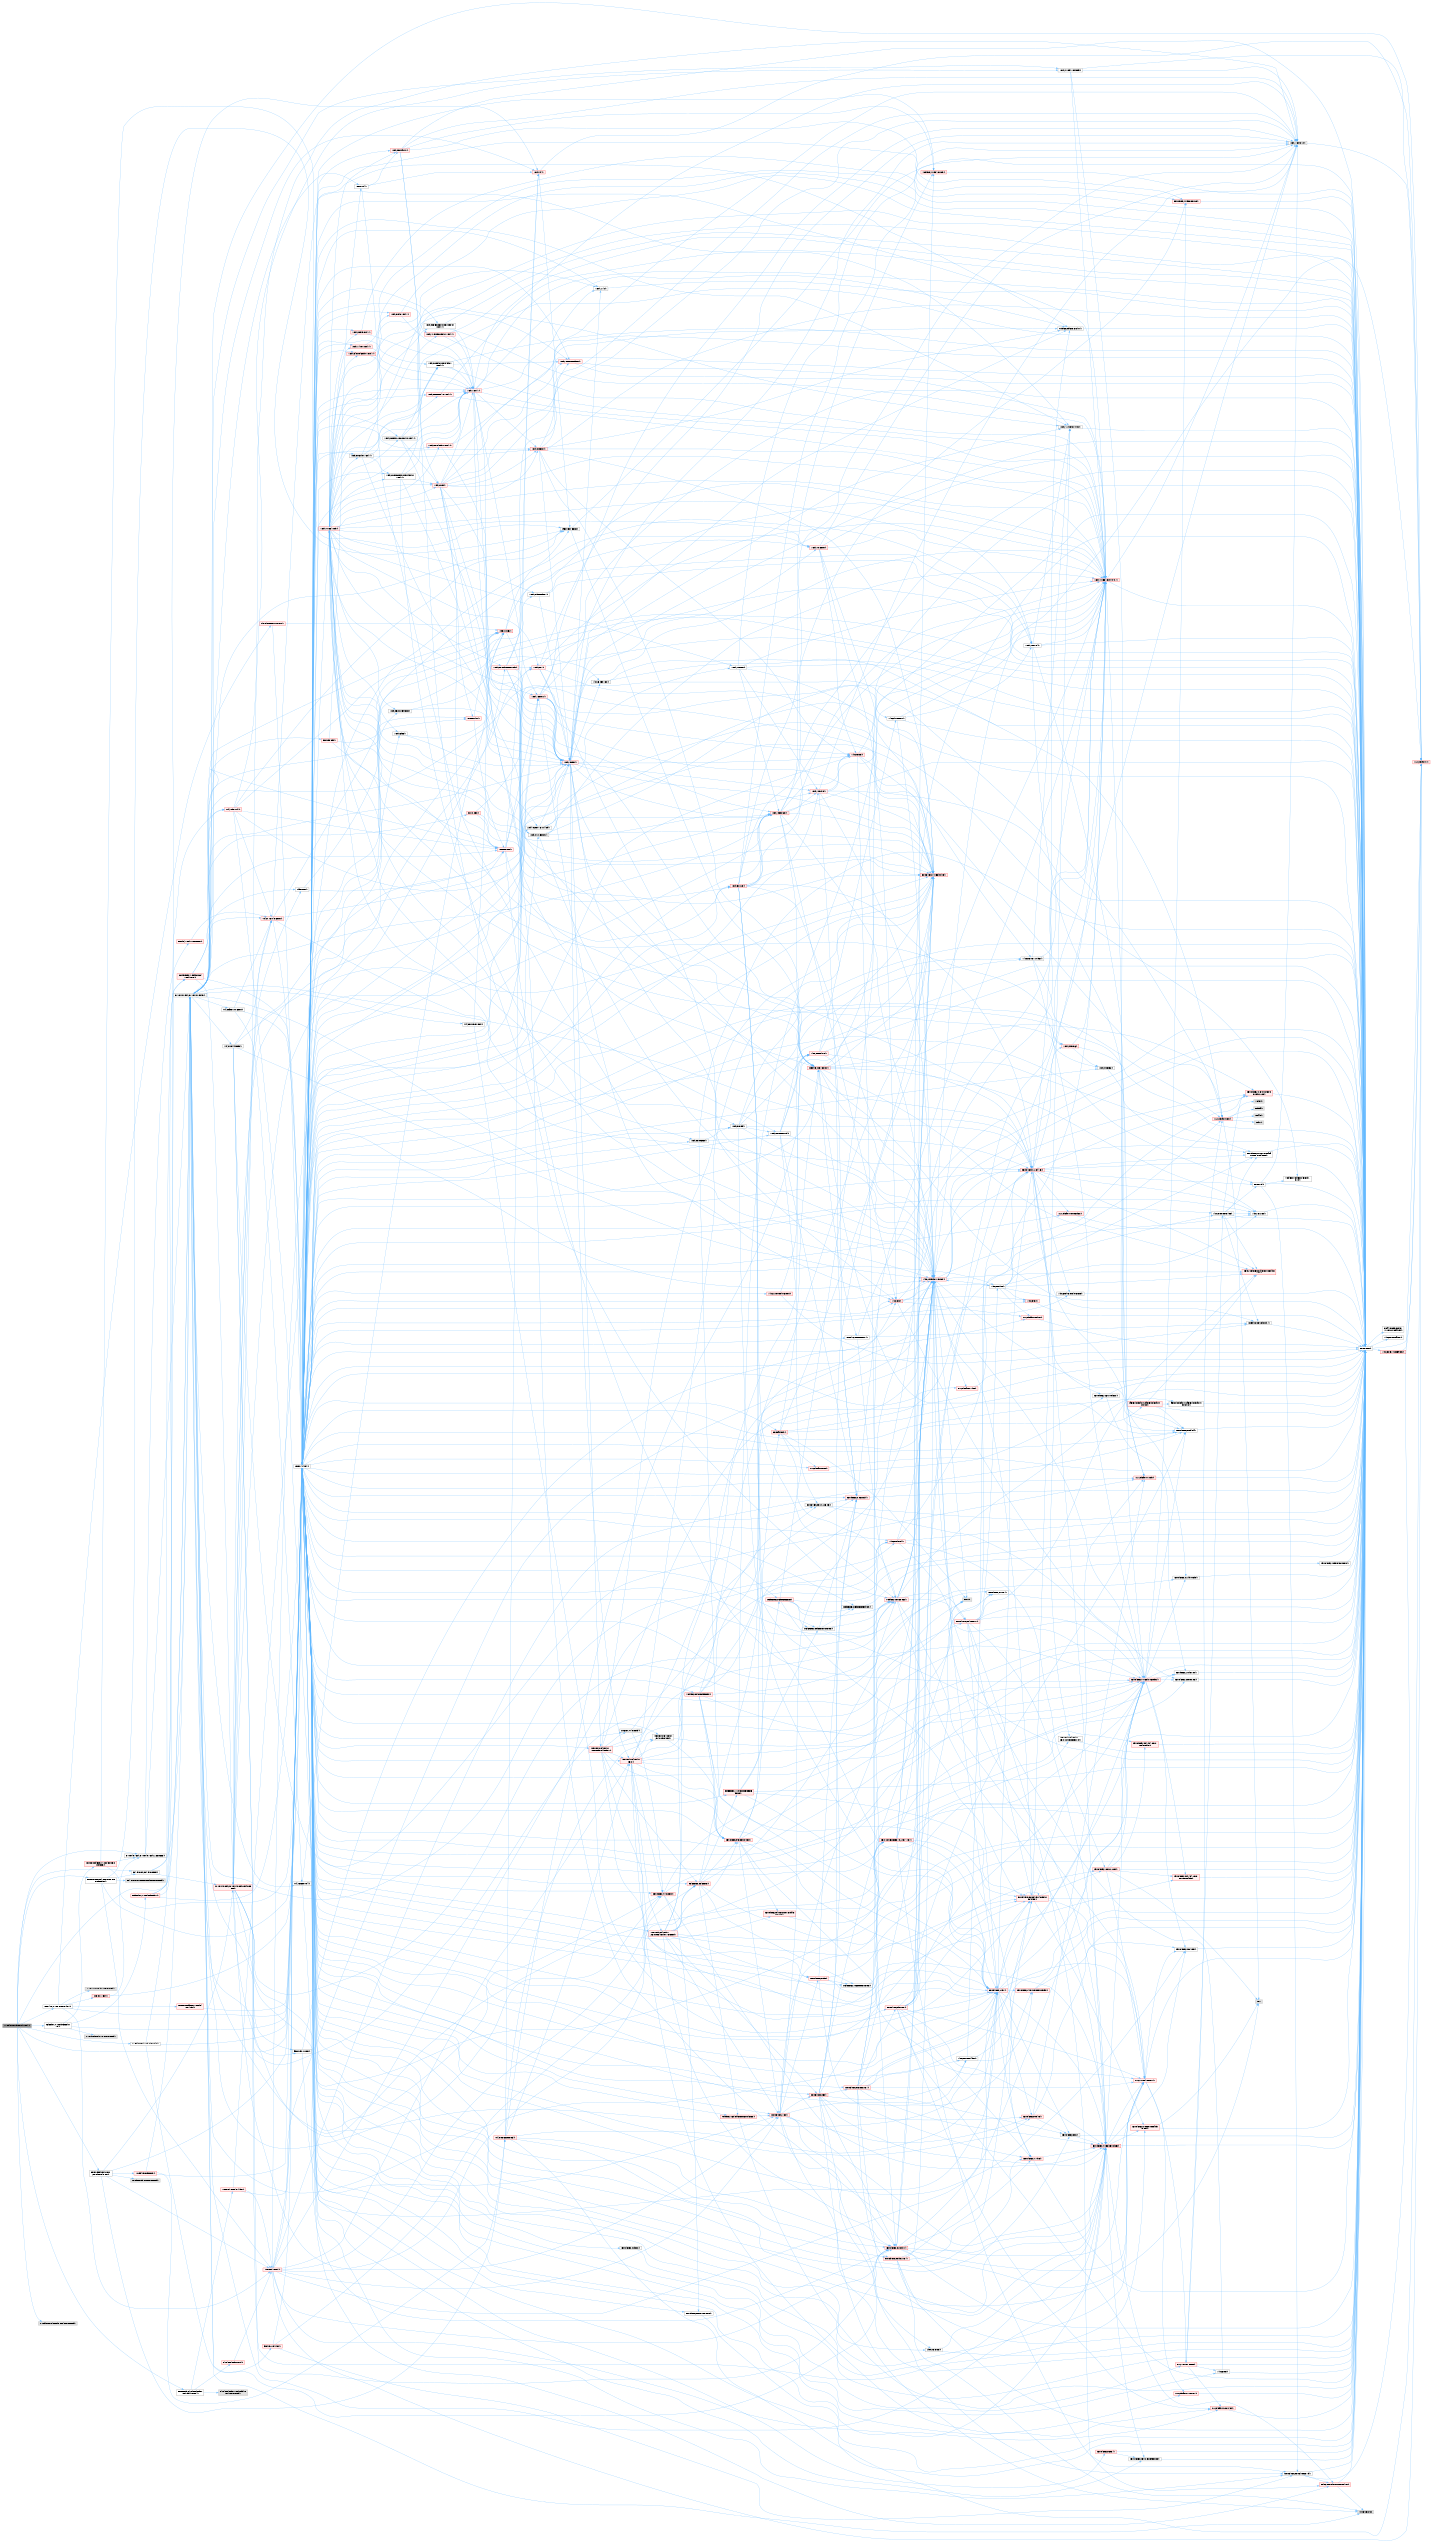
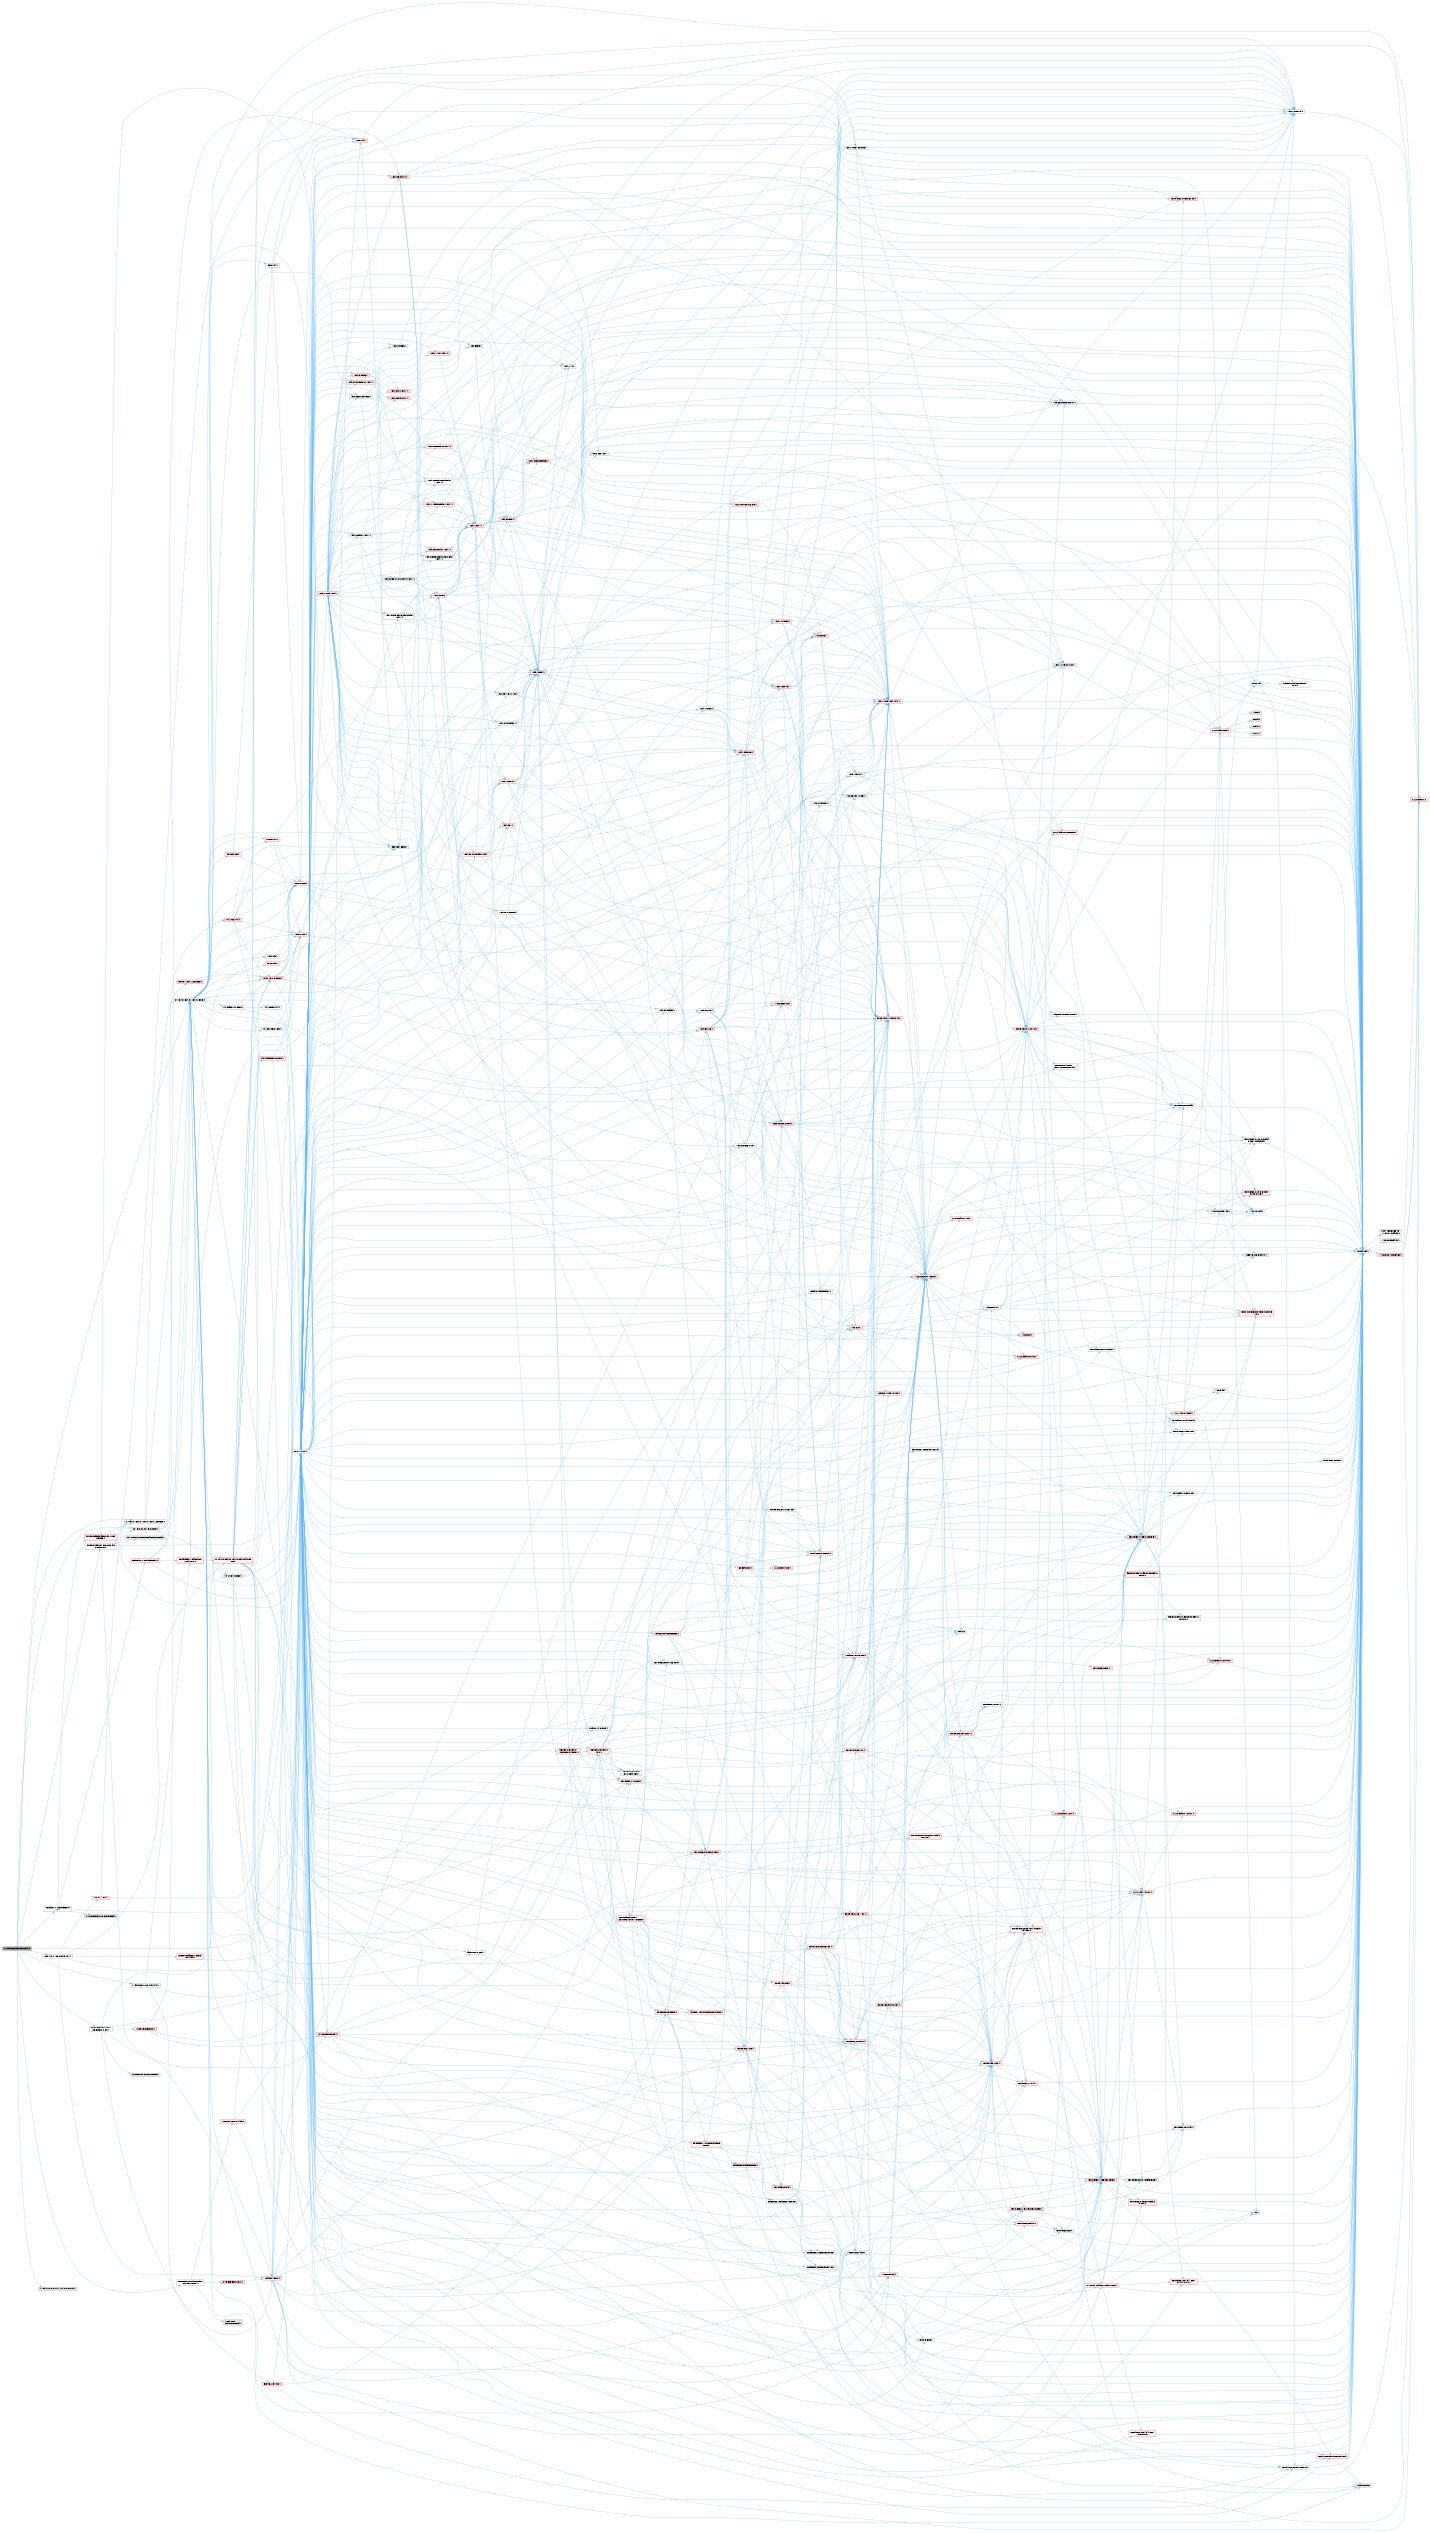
(458, 624) -> (351, 724)
(539, 828) -> (508, 694)
(1050, 1108) -> (582, 879)
(201, 1458) -> (221, 546)
(709, 1630) -> (657, 1617)
(896, 1840) -> (856, 1914)
(101, 1864) -> (101, 1537)
(1106, 1869) -> (1102, 2286)
(338, 1889) -> (314, 1887)
(101, 1989) -> none
(233, 2393) -> (233, 2323)
(973, 2440) -> (1050, 2480)
